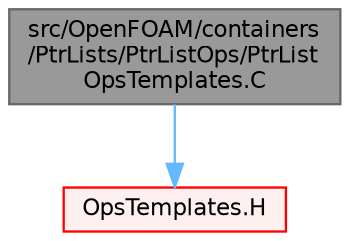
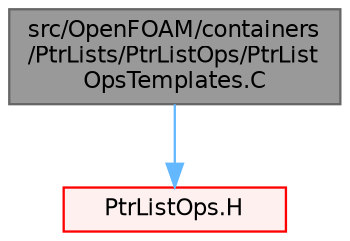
(175, 210) -> (175, 210)
